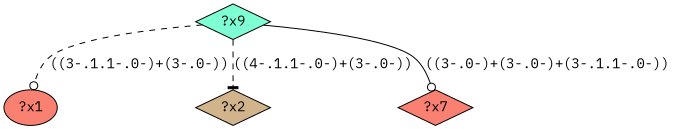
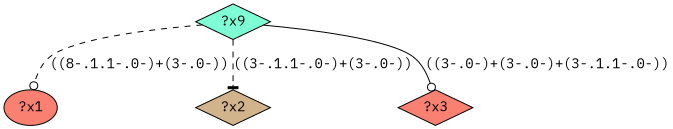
(139, 65) -> (139, 65)
(323, 65) -> (323, 65)
(435, 108) -> (435, 108)
